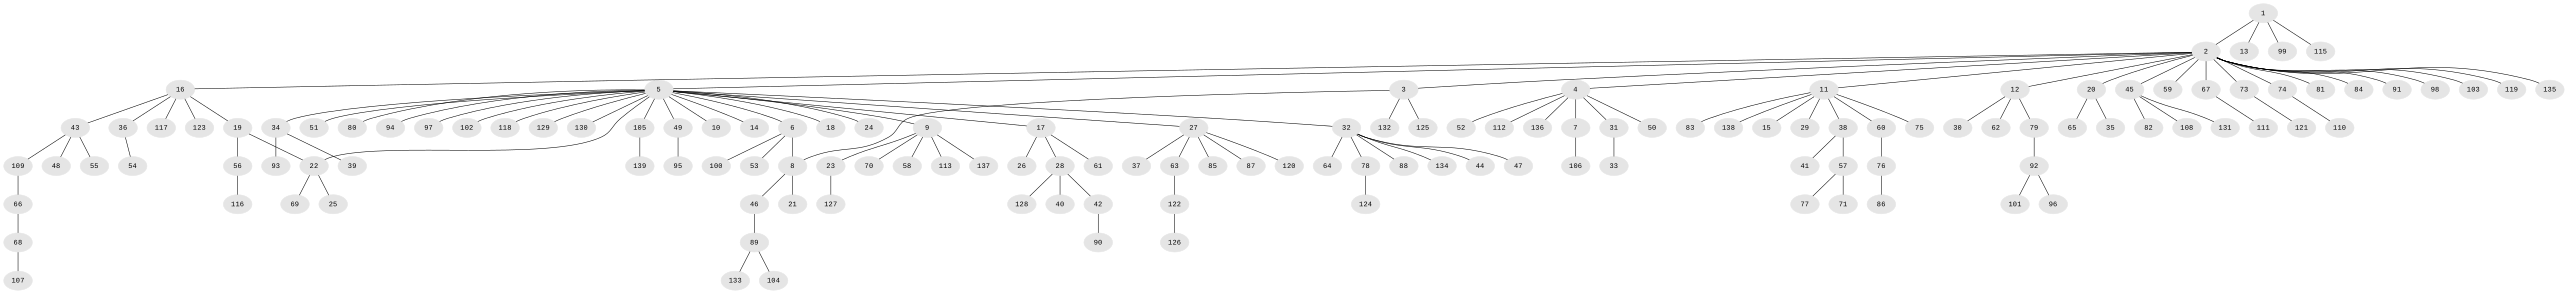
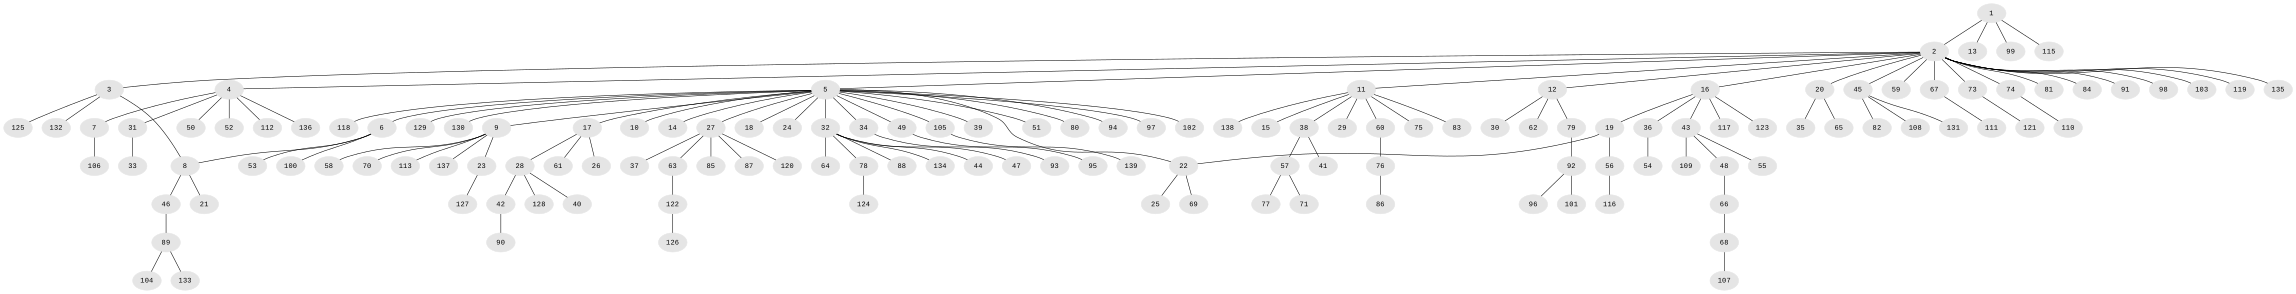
(314, 147) -> (904, 104)
(18, 185) -> (1724, 185)
